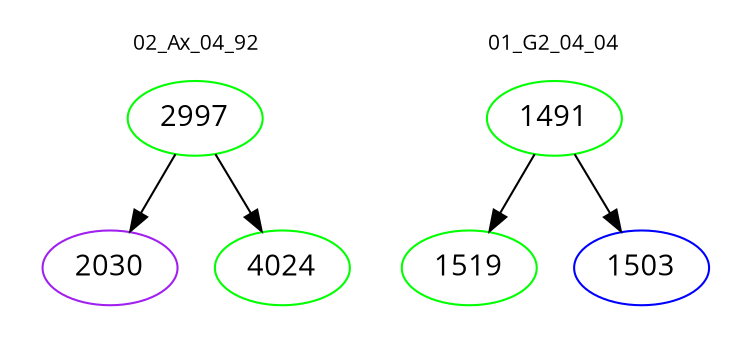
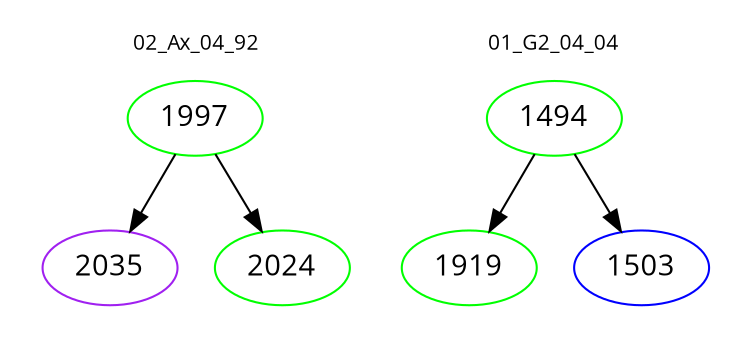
(195, 118) -> (195, 118)
(554, 118) -> (554, 118)
(110, 268) -> (110, 268)
(282, 268) -> (282, 268)
(469, 268) -> (469, 268)
